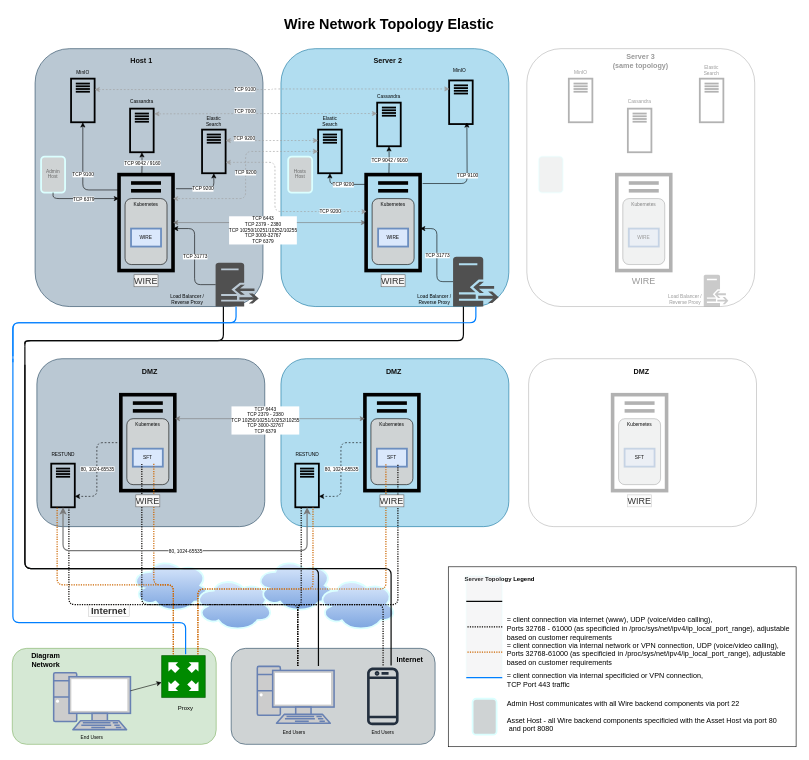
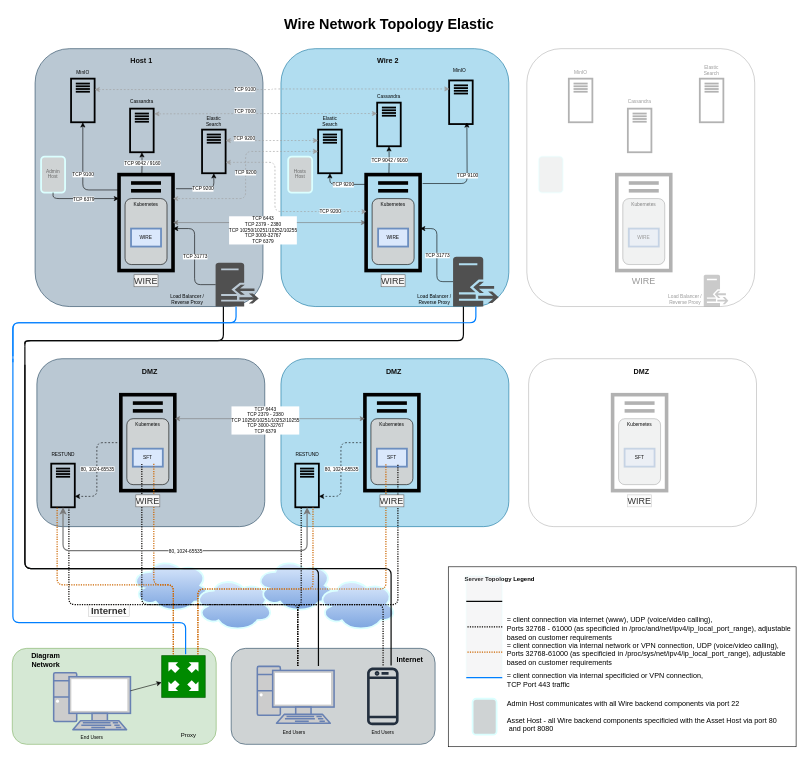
(388, 60) -> (388, 60)
(641, 60) -> none
(652, 629) -> (652, 629)
(186, 708) -> (189, 735)
